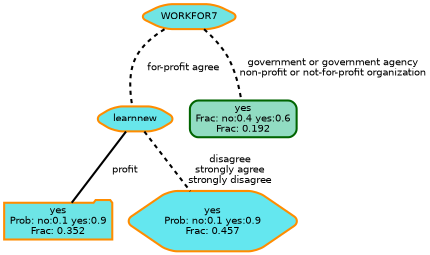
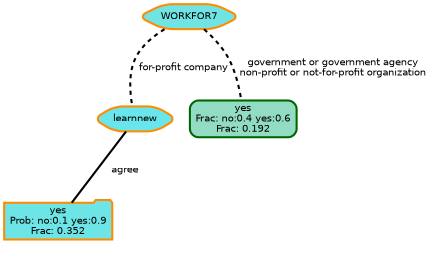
(182, 68) -> (182, 68)
(123, 170) -> (123, 170)
(213, 221) -> none
